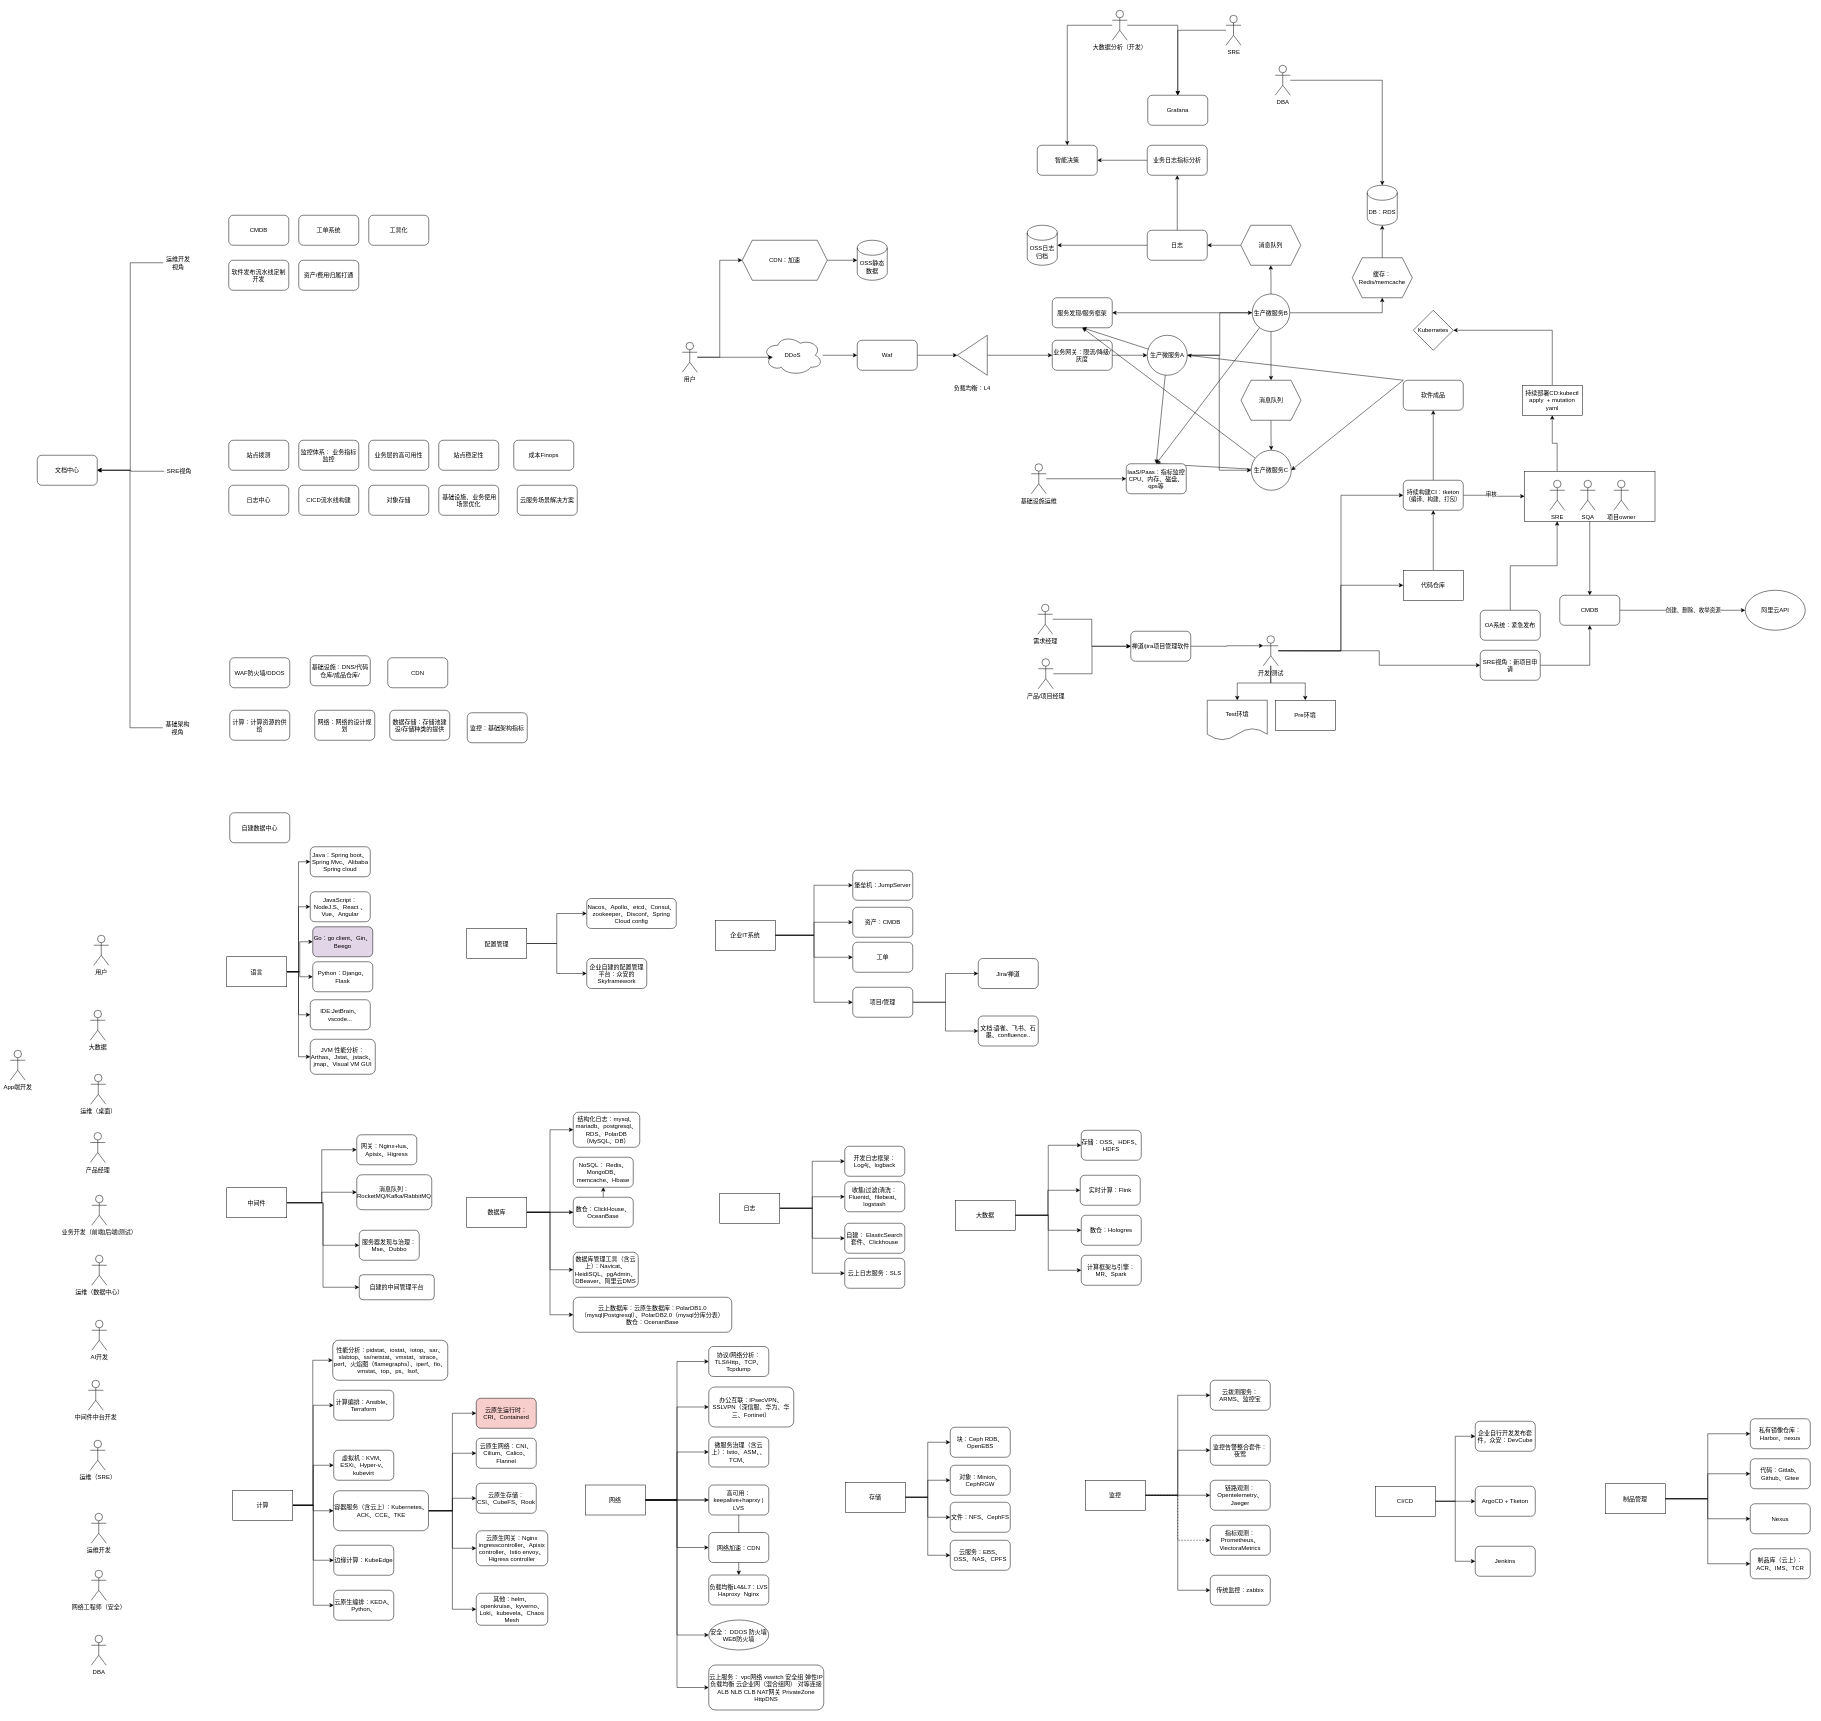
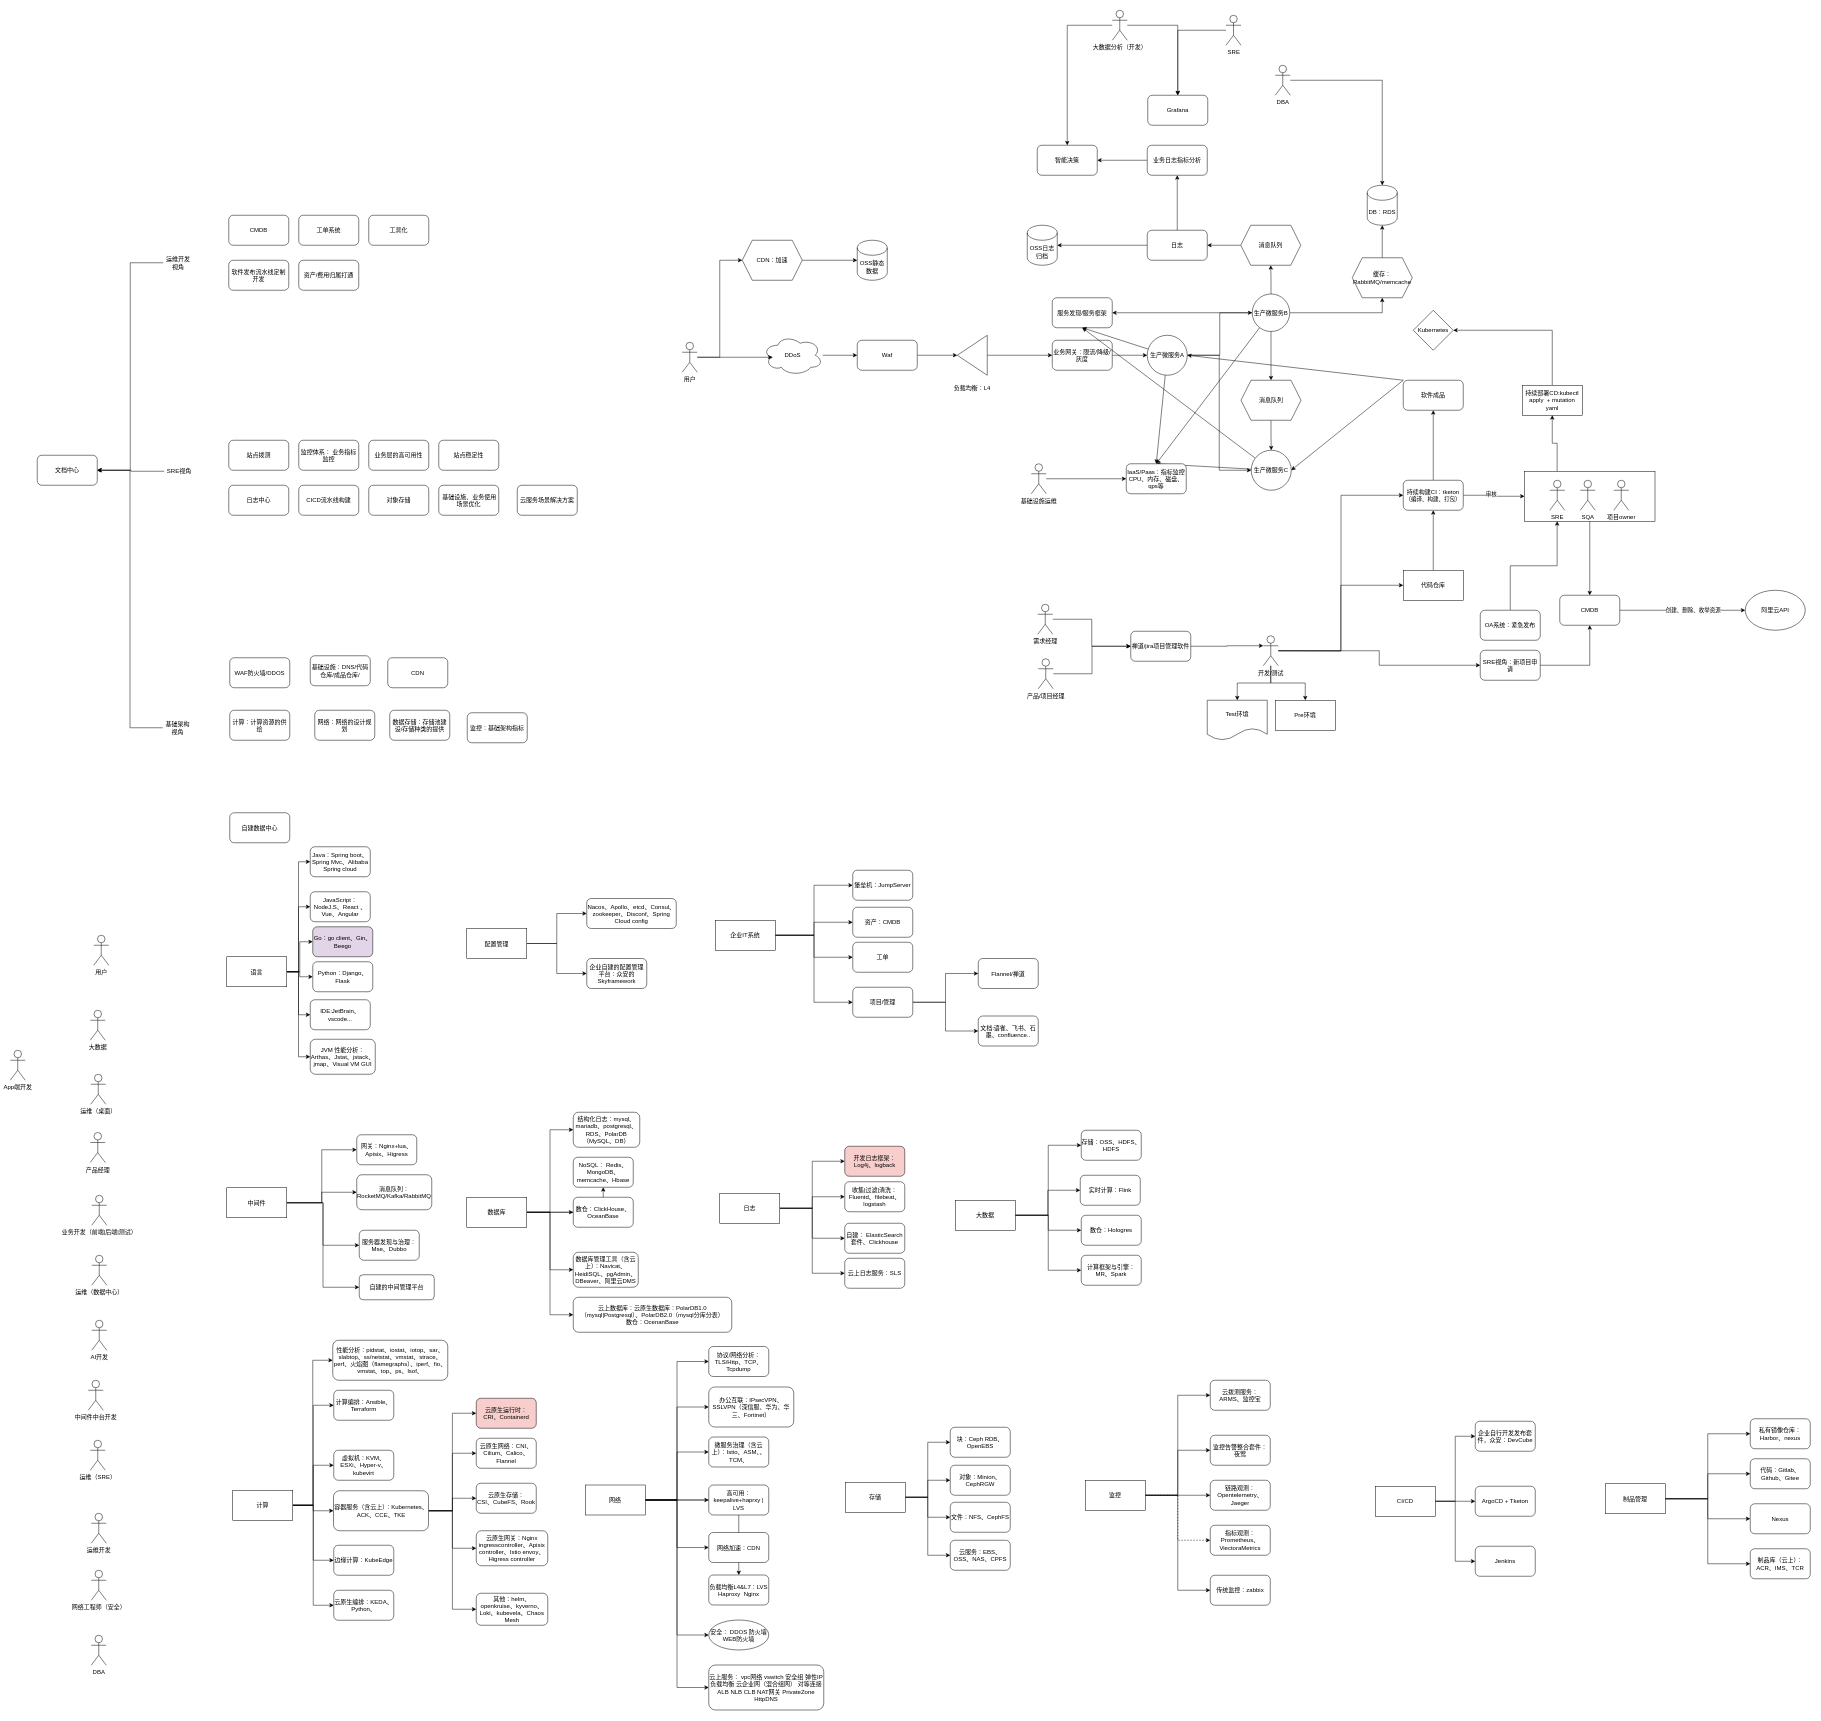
(785, 260) -> (772, 260)
(1382, 278) -> (1382, 278)
(544, 455) -> none
(1008, 974) -> (1008, 974)
(875, 1161) -> (875, 1161)
